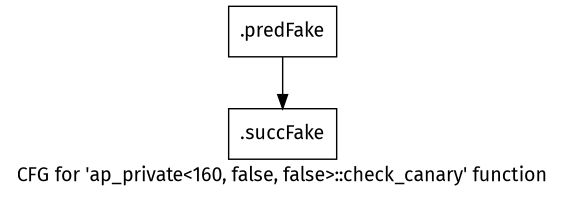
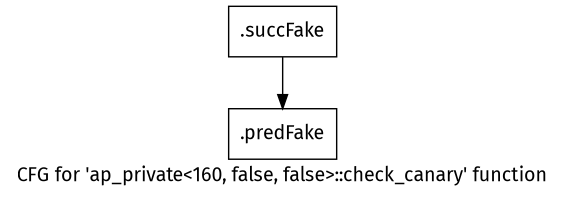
(283, 76) -> (283, 76)
